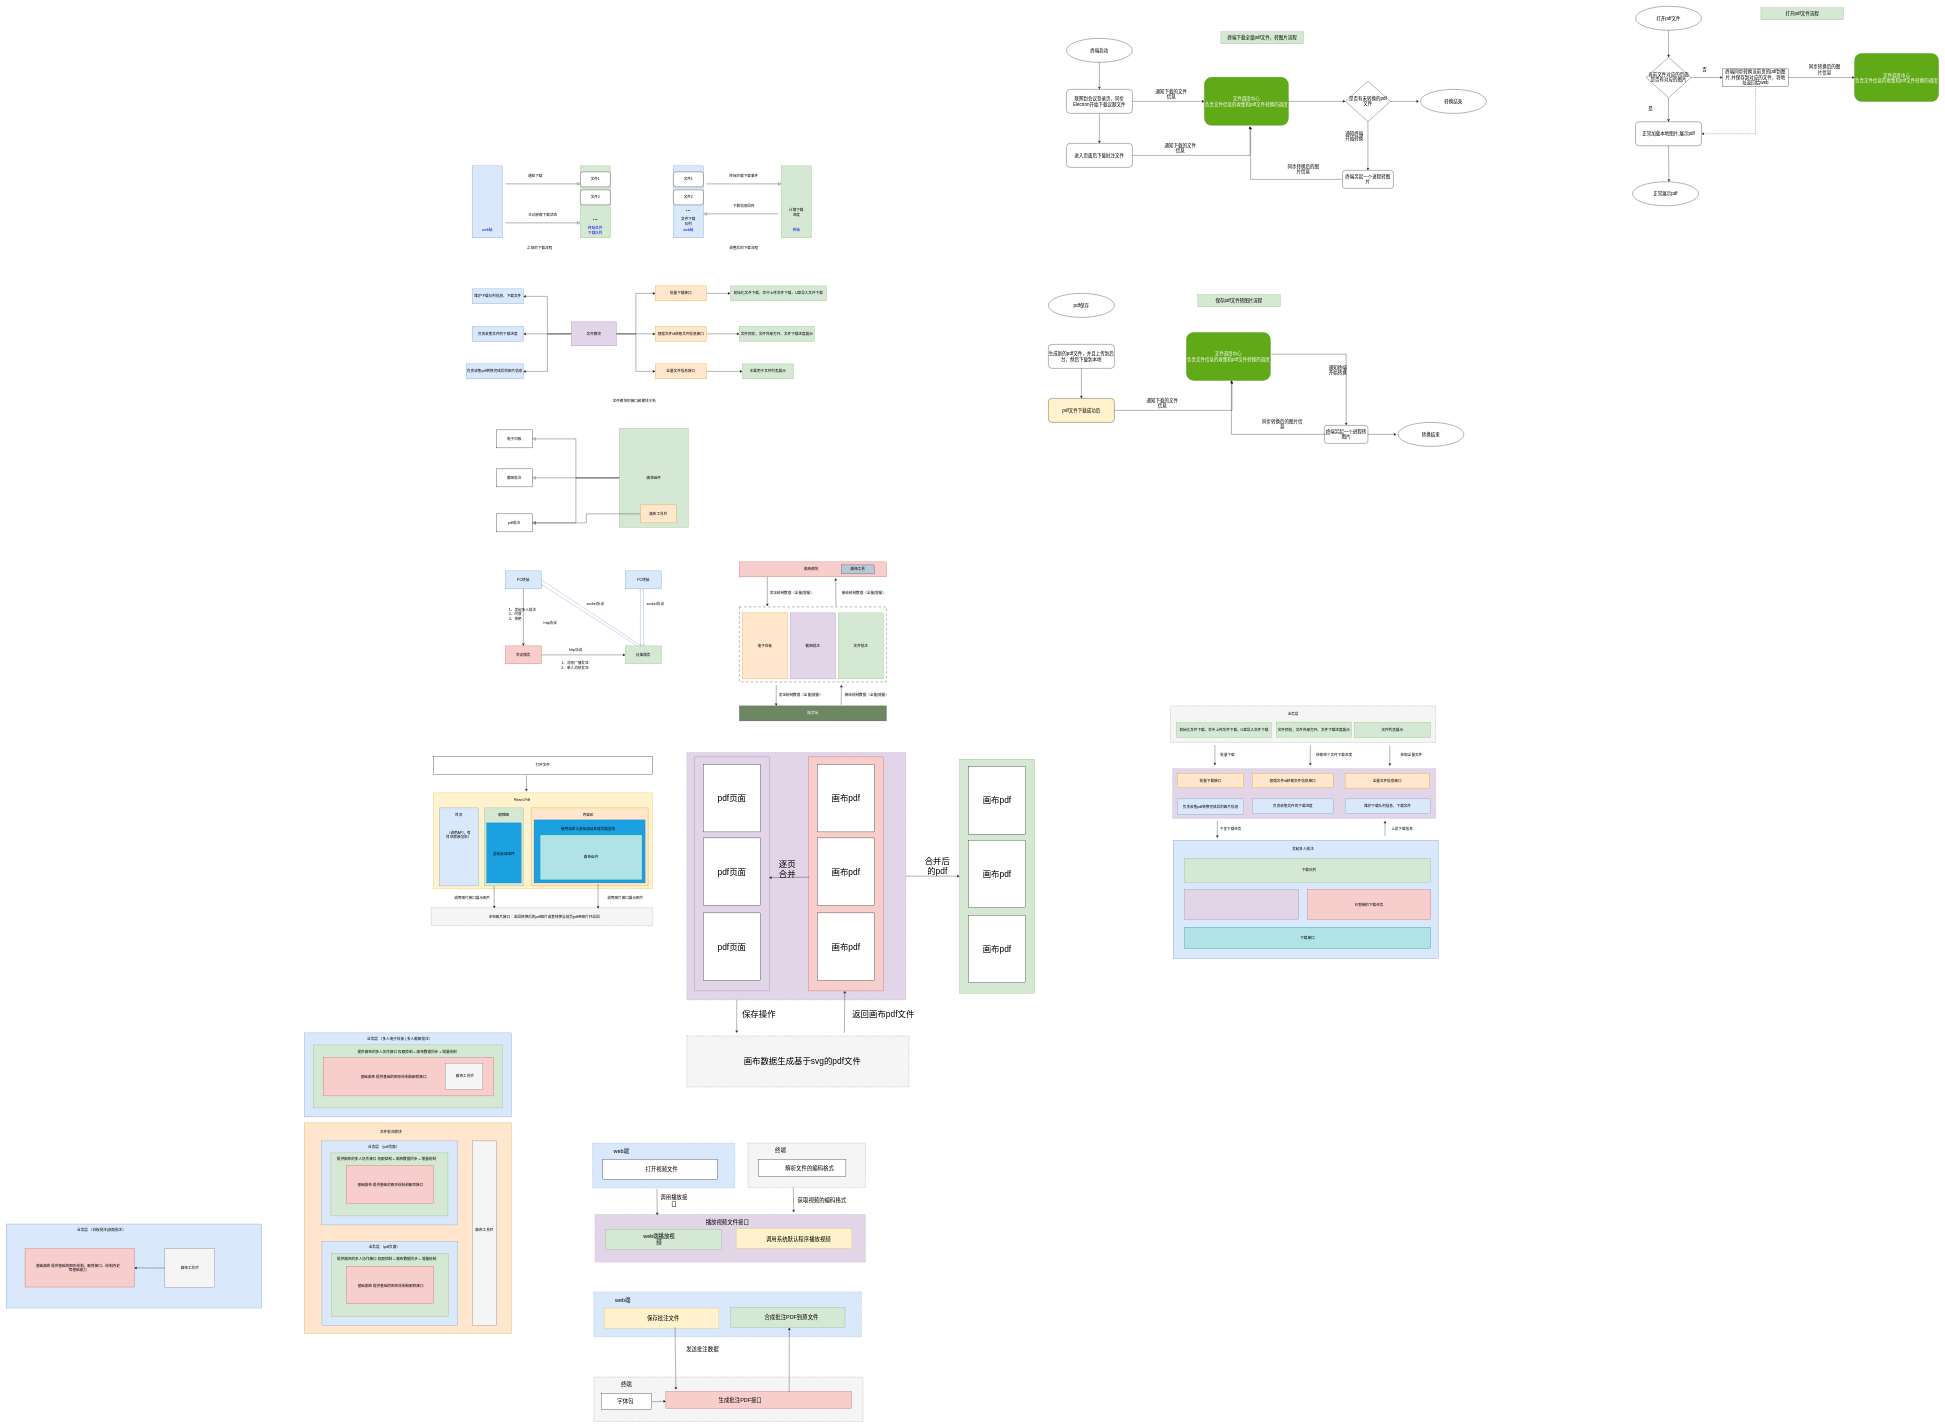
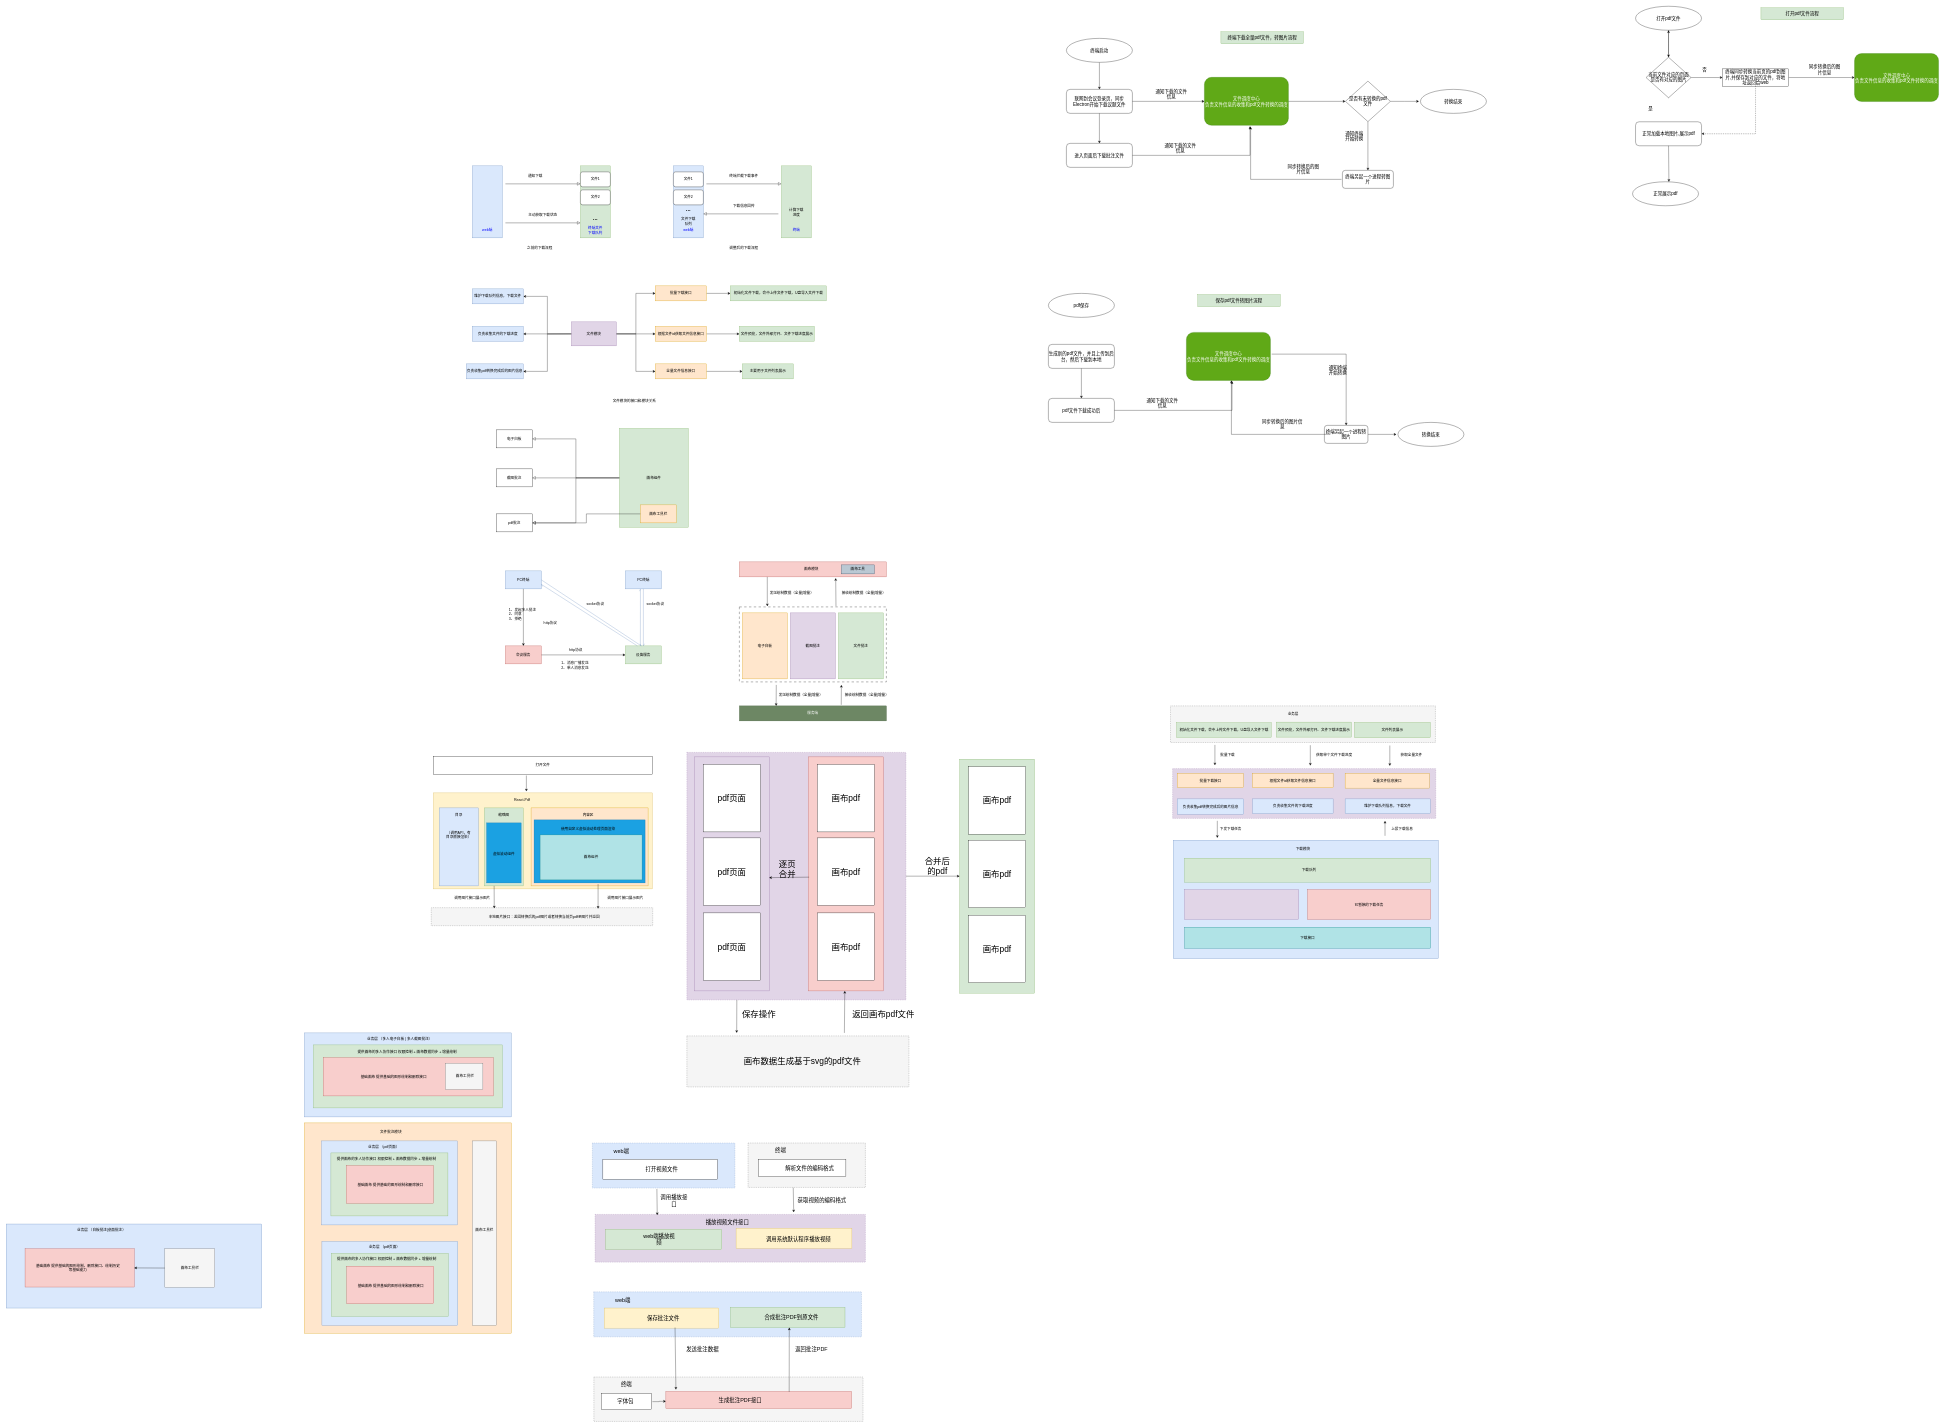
(1668, 118) -> (1668, 97)
(1081, 410) -> (1081, 410)
(1303, 849) -> (1303, 849)
none -> (811, 1350)
